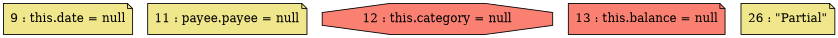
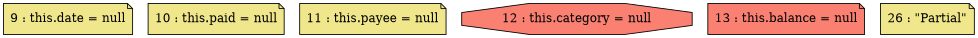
none -> (216, 19)
(227, 19) -> (373, 19)
